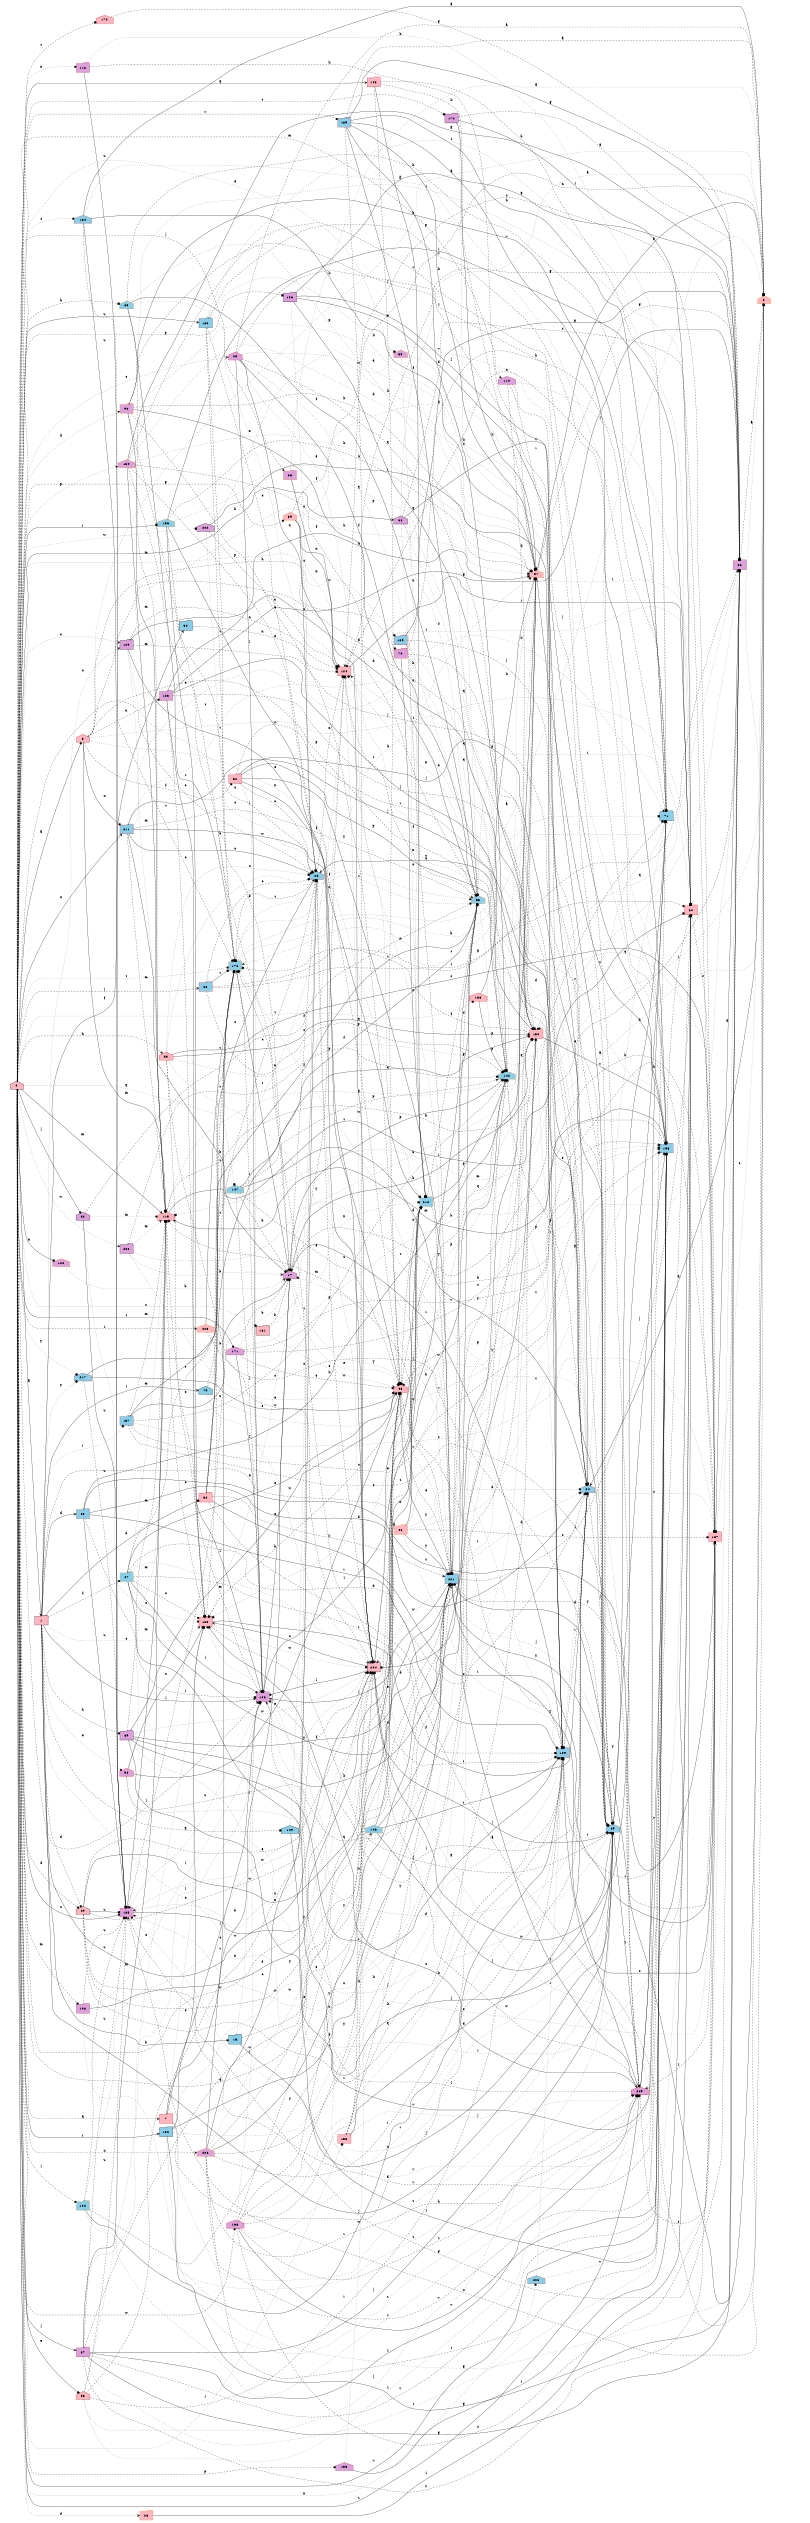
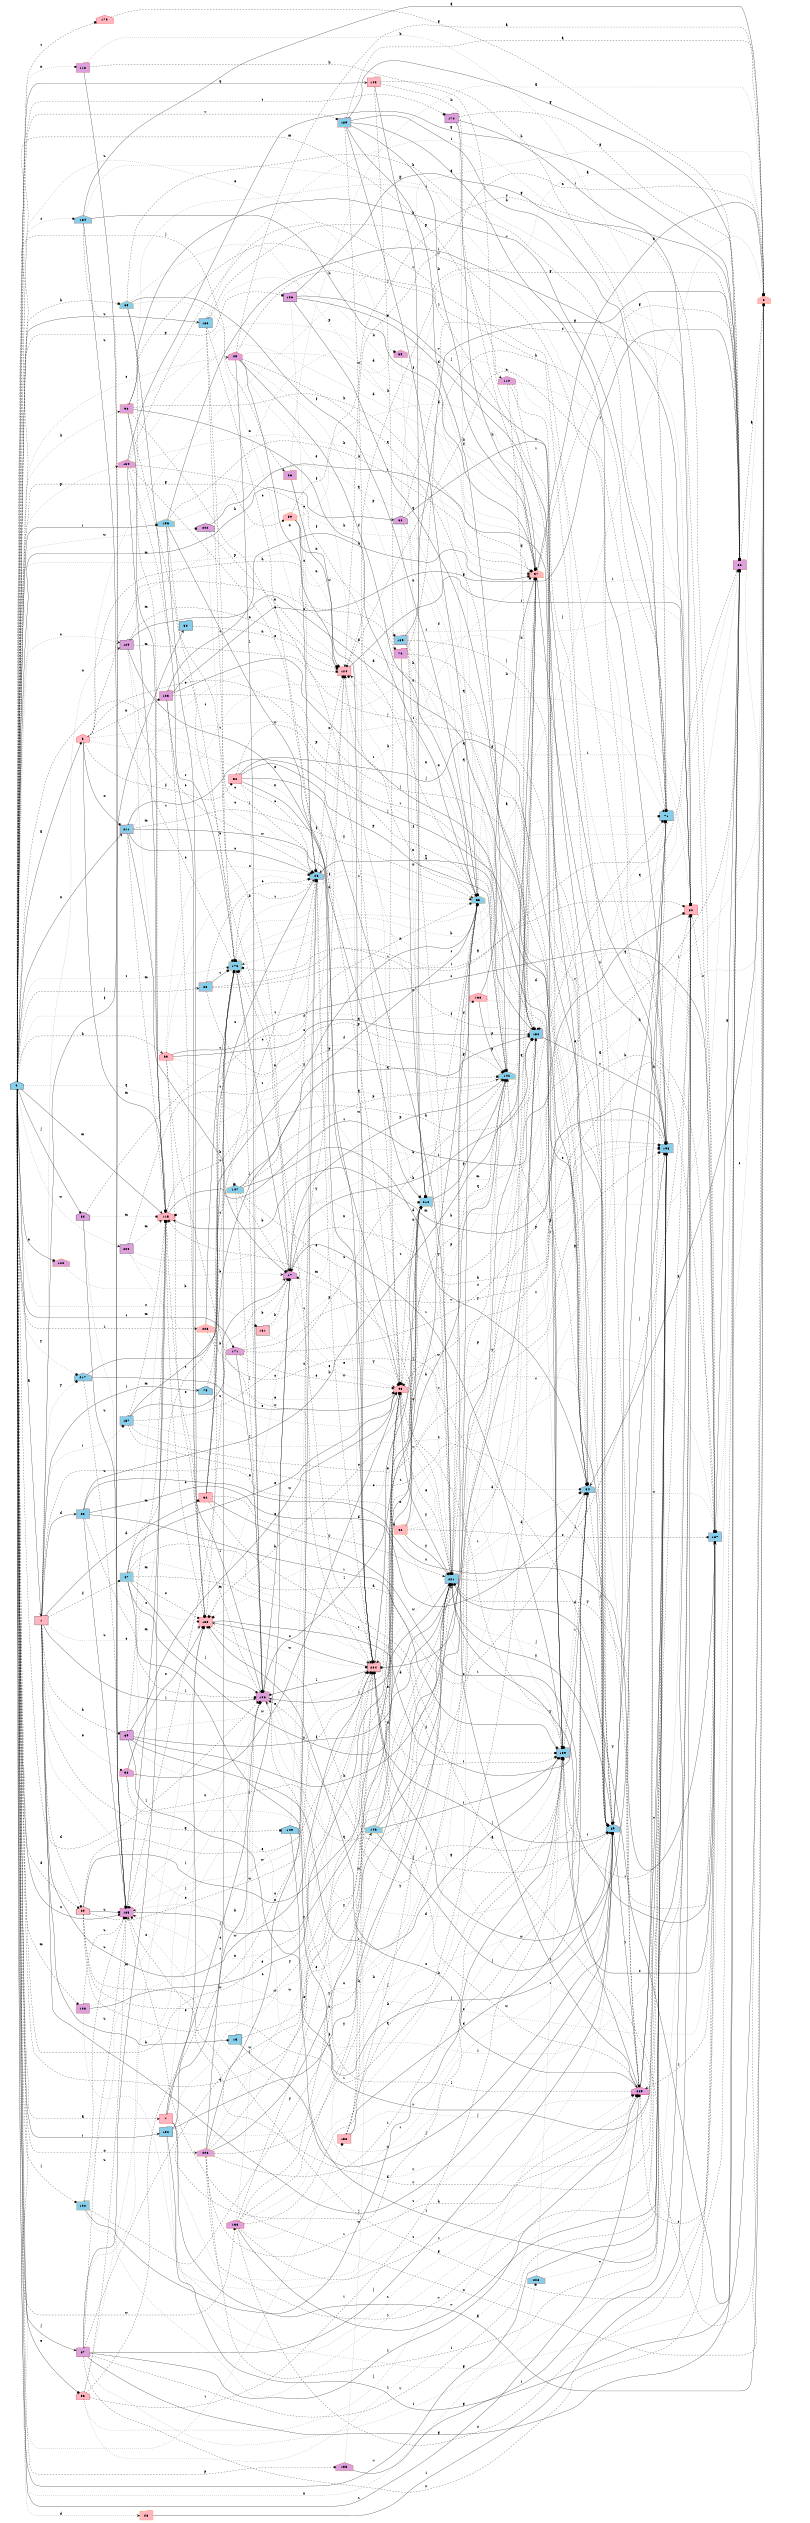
(536, 1034) -> (536, 1034)
(17, 1086) -> (17, 1086)
(715, 1537) -> (715, 1537)
none -> (757, 2214)
